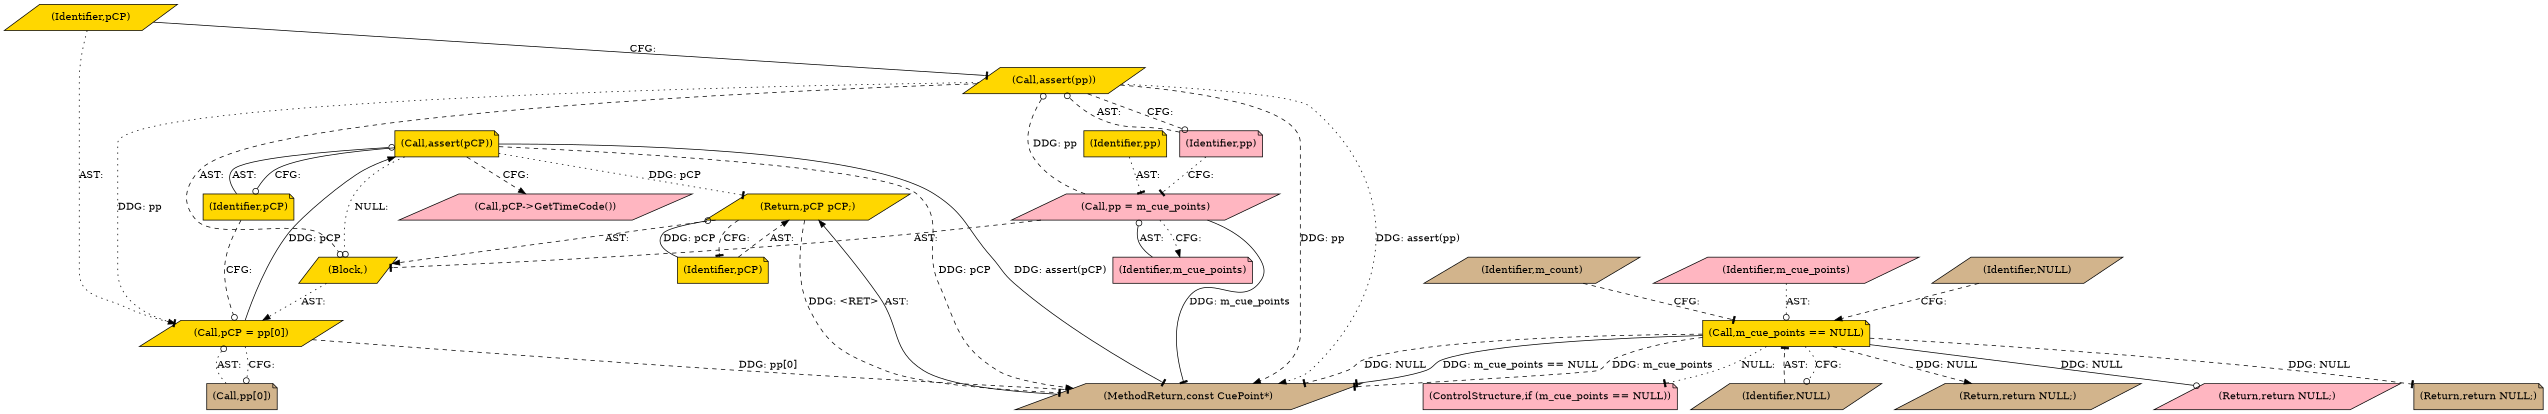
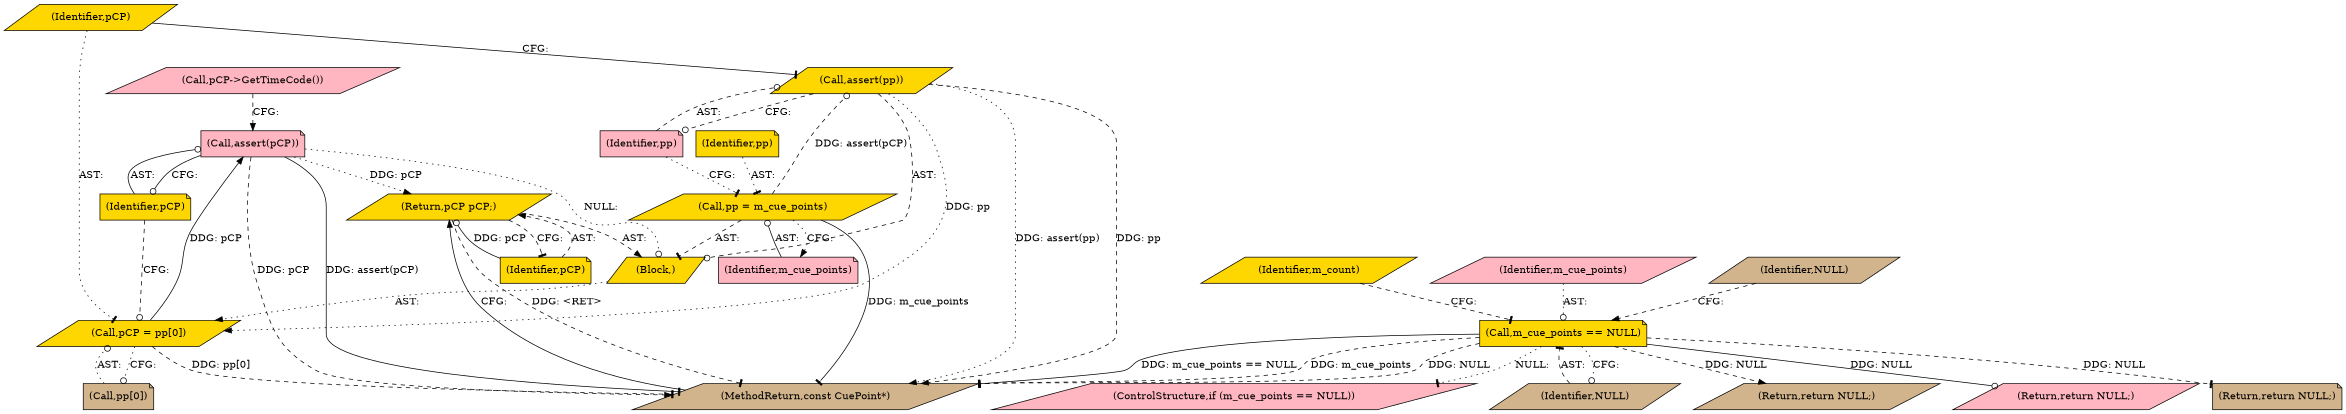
(447, 144) -> (253, 144)
(1055, 144) -> (861, 144)
(493, 173) -> (253, 109)
(620, 174) -> (349, 174)
(1146, 207) -> (763, 207)
(1532, 270) -> (1309, 270)
(899, 302) -> (496, 302)
(1550, 397) -> (1234, 397)
